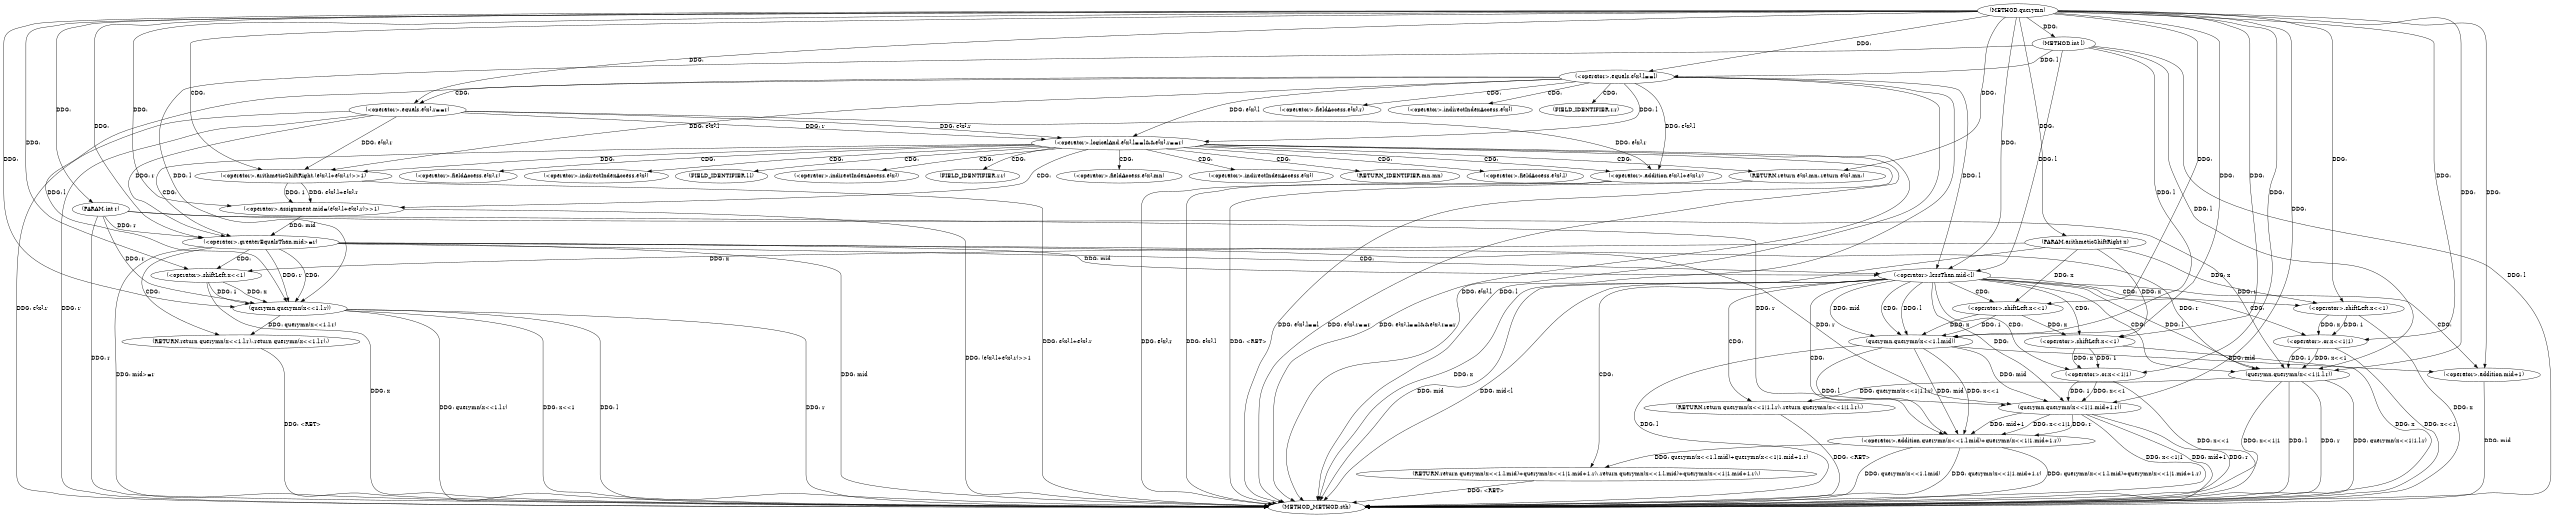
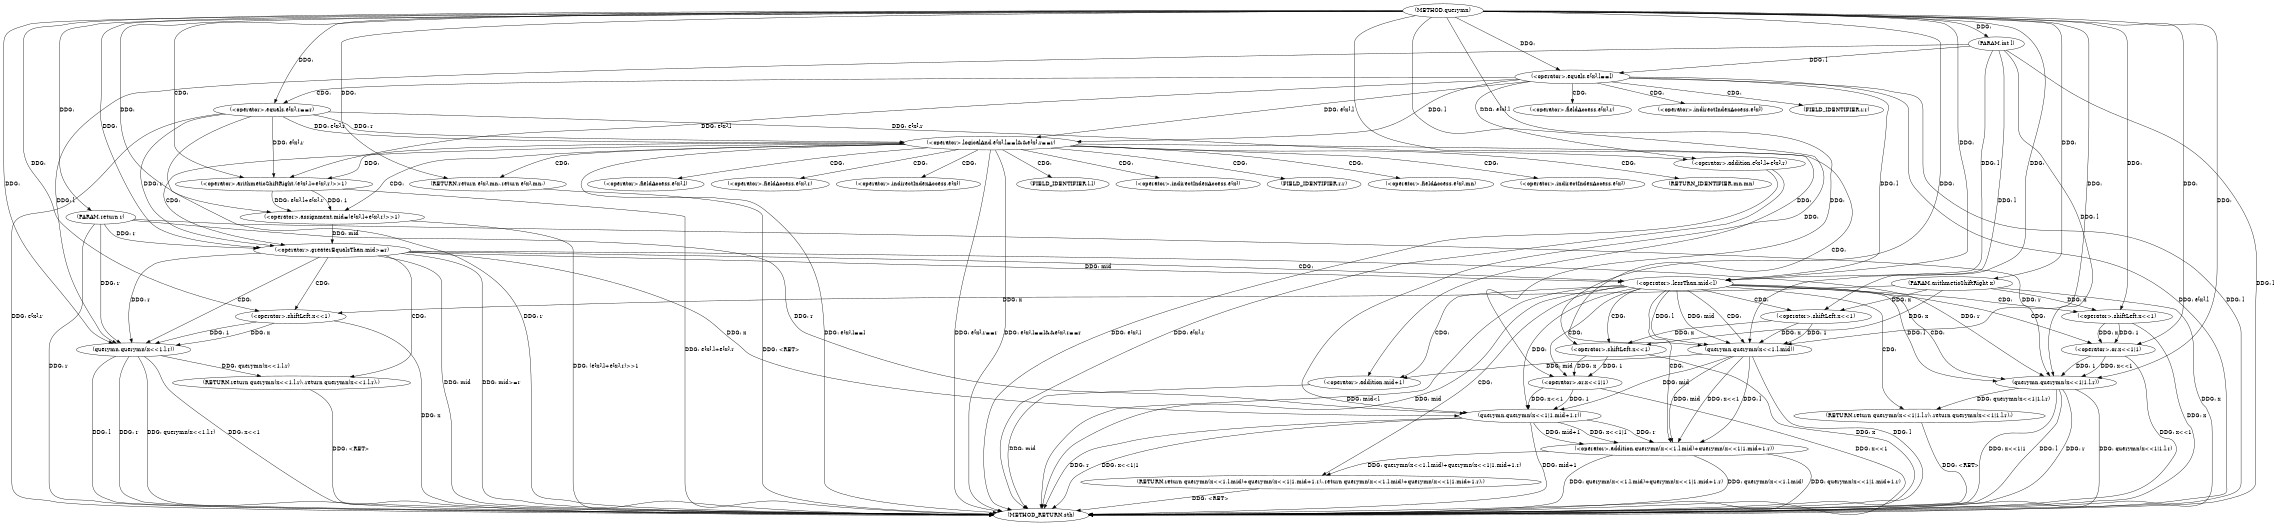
(2064, 44) -> (1996, 44)
(420, 91) -> none
(1401, 157) -> (1838, 177)
(101, 209) -> (101, 217)
(1826, 325) -> (737, 333)
(1317, 507) -> (1041, 515)
